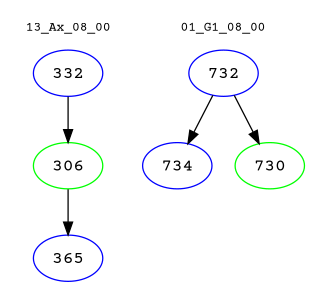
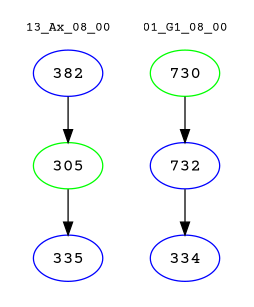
(68, 73) -> (68, 73)
(244, 114) -> (185, 113)
(68, 166) -> (68, 166)
(177, 166) -> (185, 258)
(68, 258) -> (68, 258)
